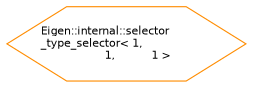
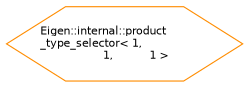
(126, 44) -> (125, 44)
